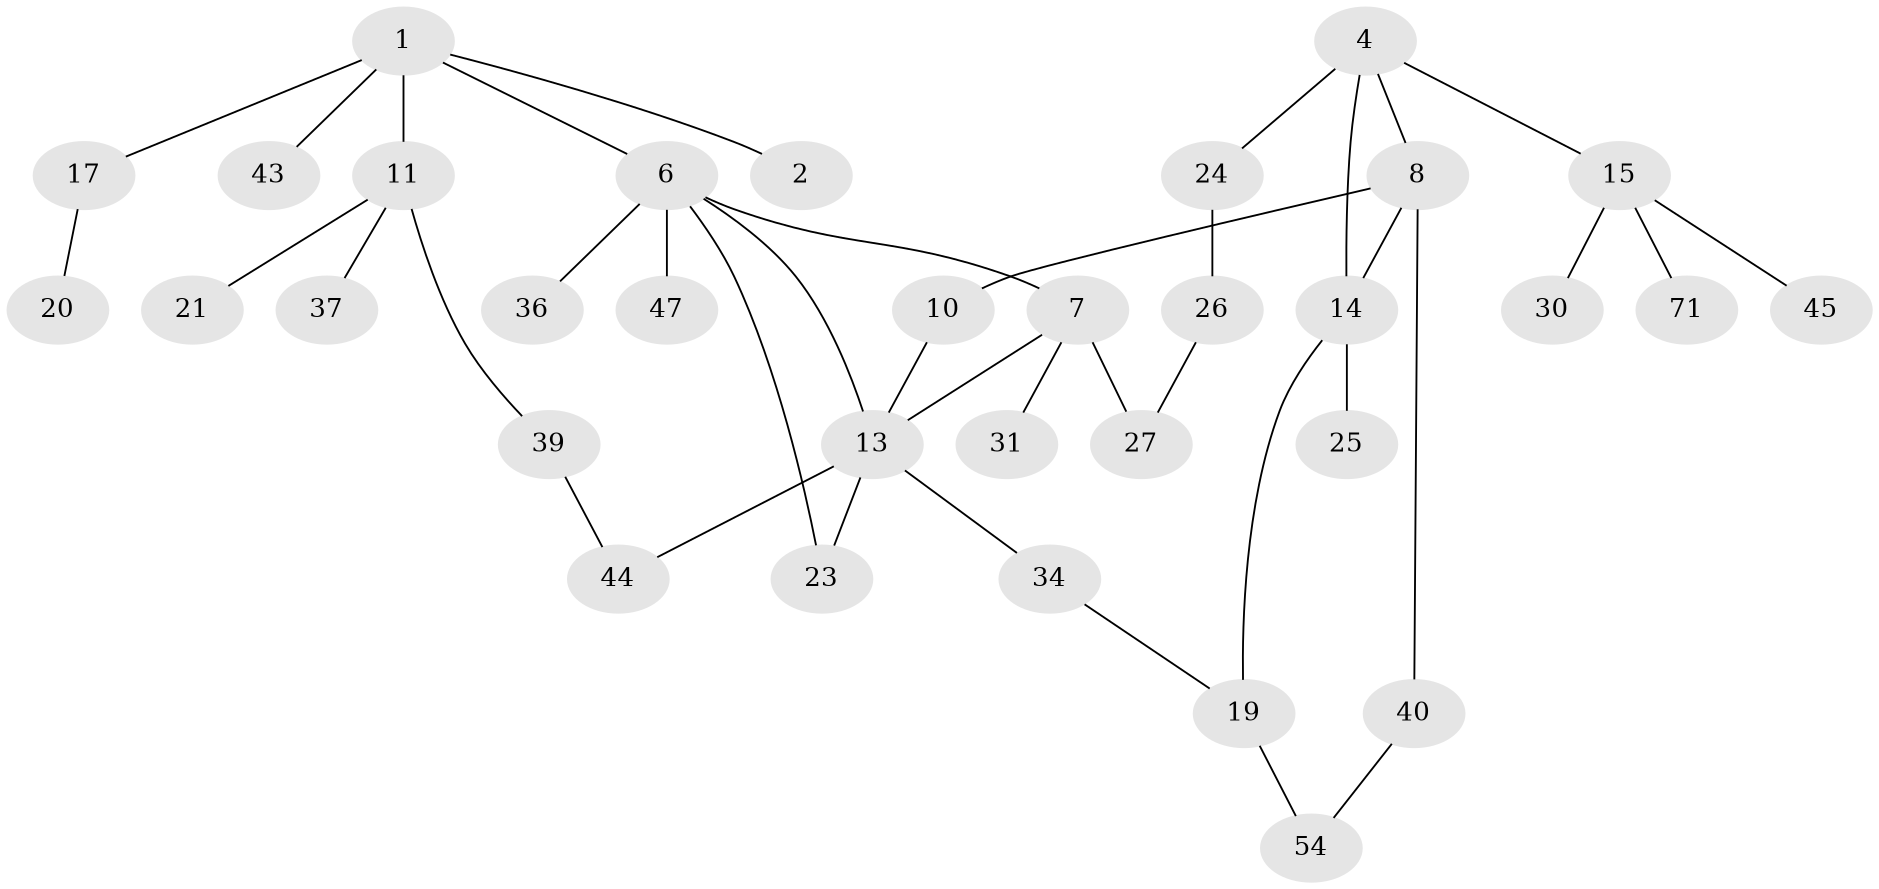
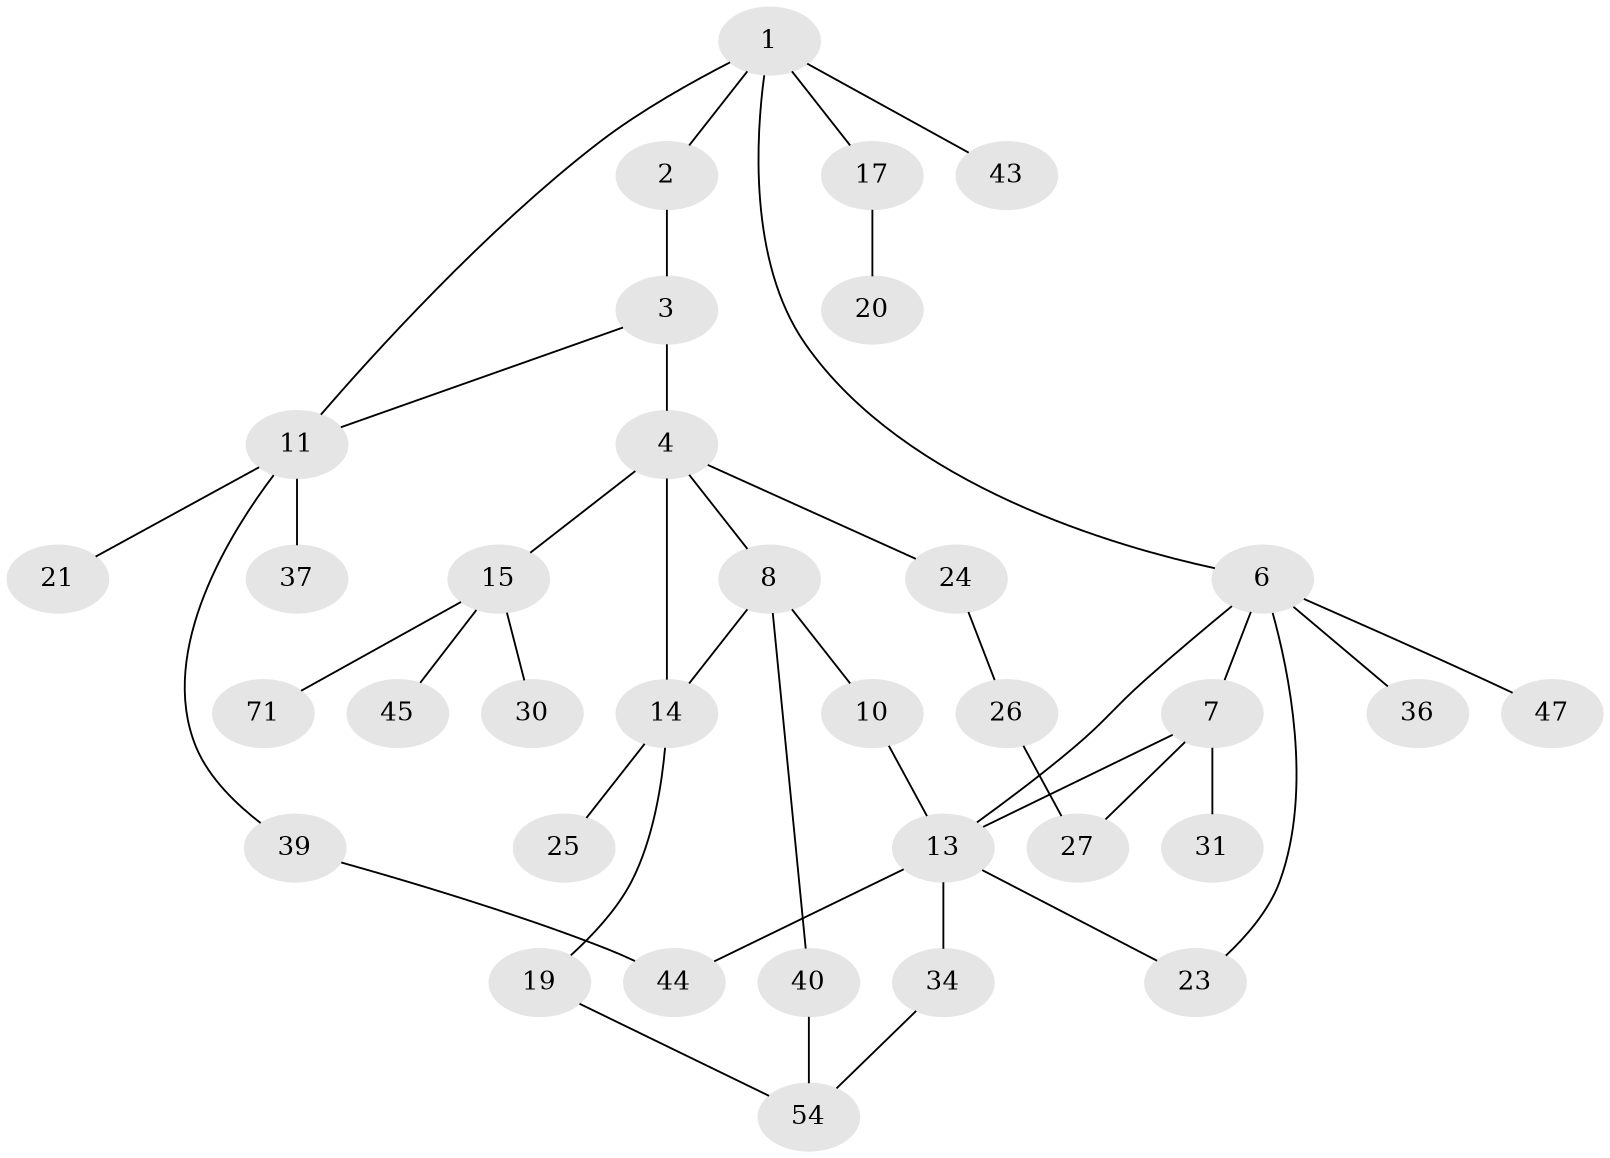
none -> (667, 310)
(1147, 646) -> (876, 1050)
